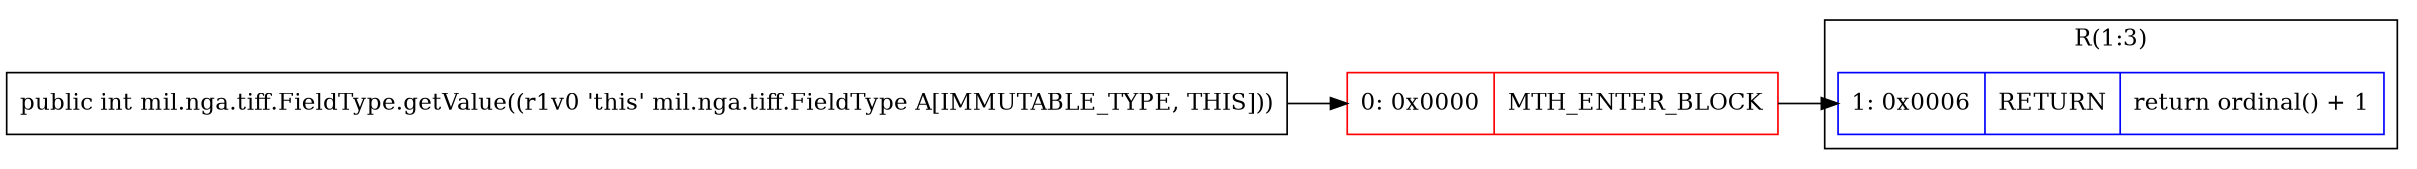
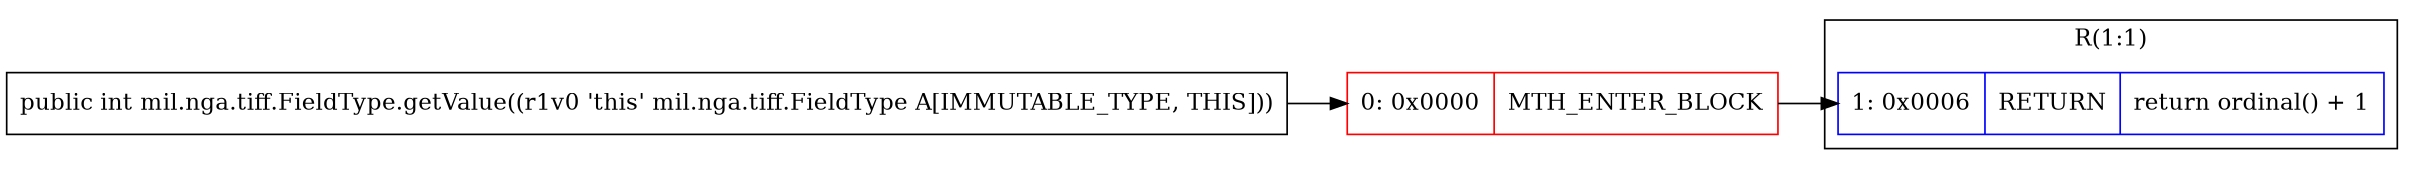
(2111, 39) -> (2111, 39)
